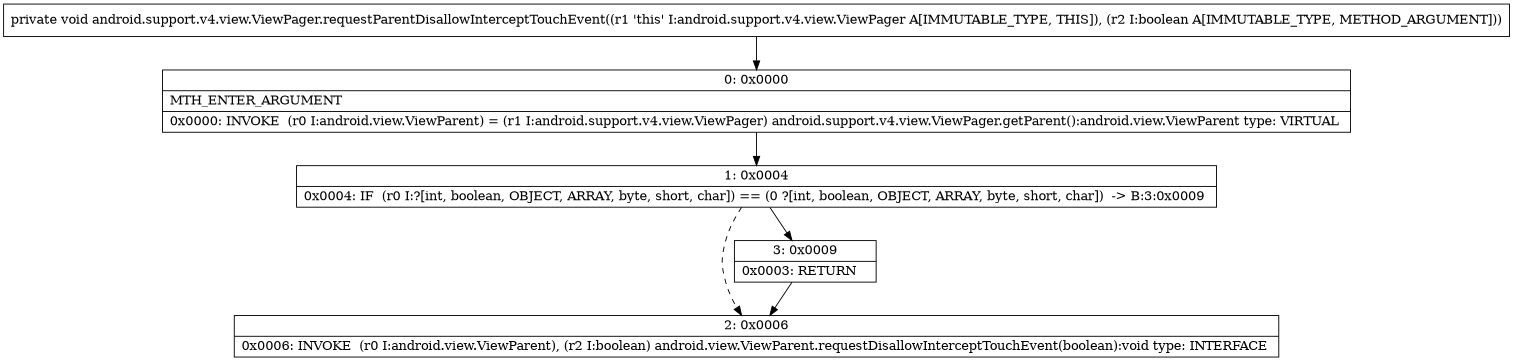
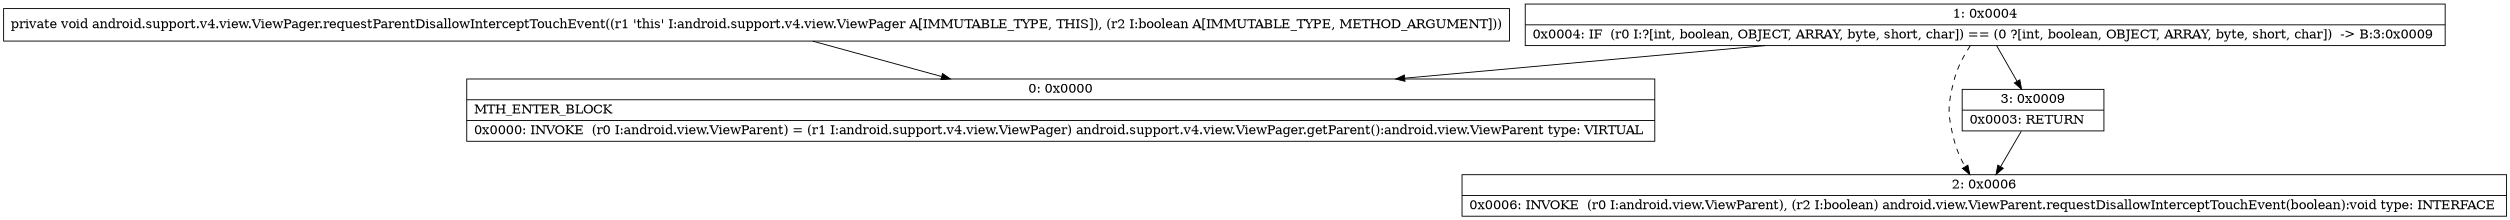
(256, 101) -> (543, 110)
(757, 144) -> (1585, 62)
